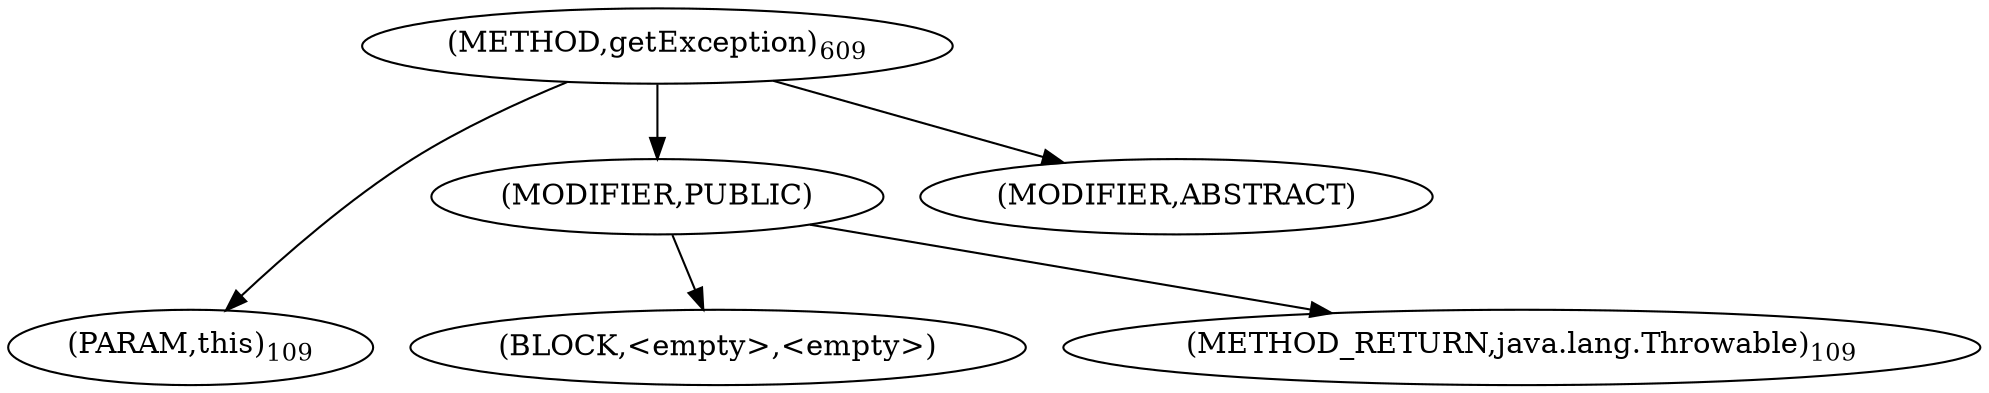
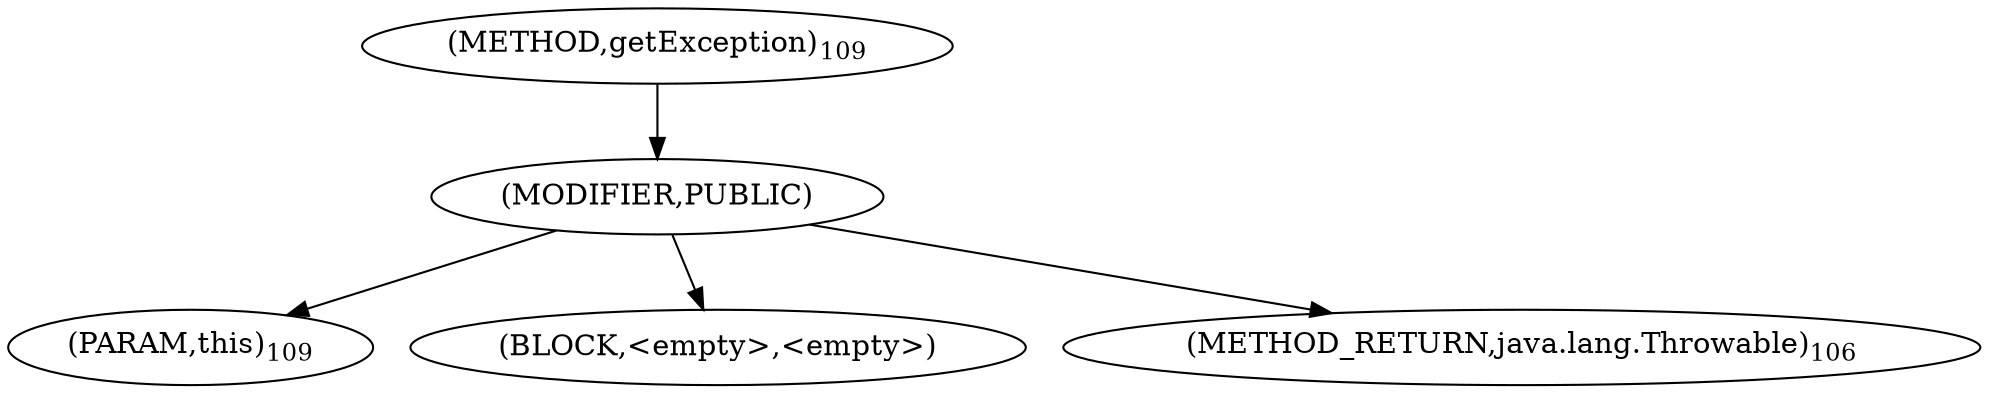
(844, 43) -> (844, 43)
(393, 172) -> (432, 270)
(1176, 197) -> none
(1834, 344) -> (1834, 344)
